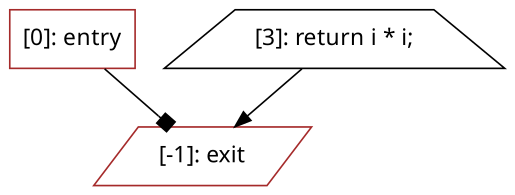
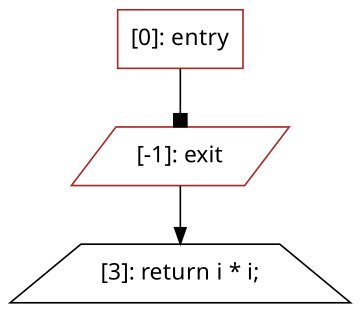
(275, 92) -> (180, 207)
